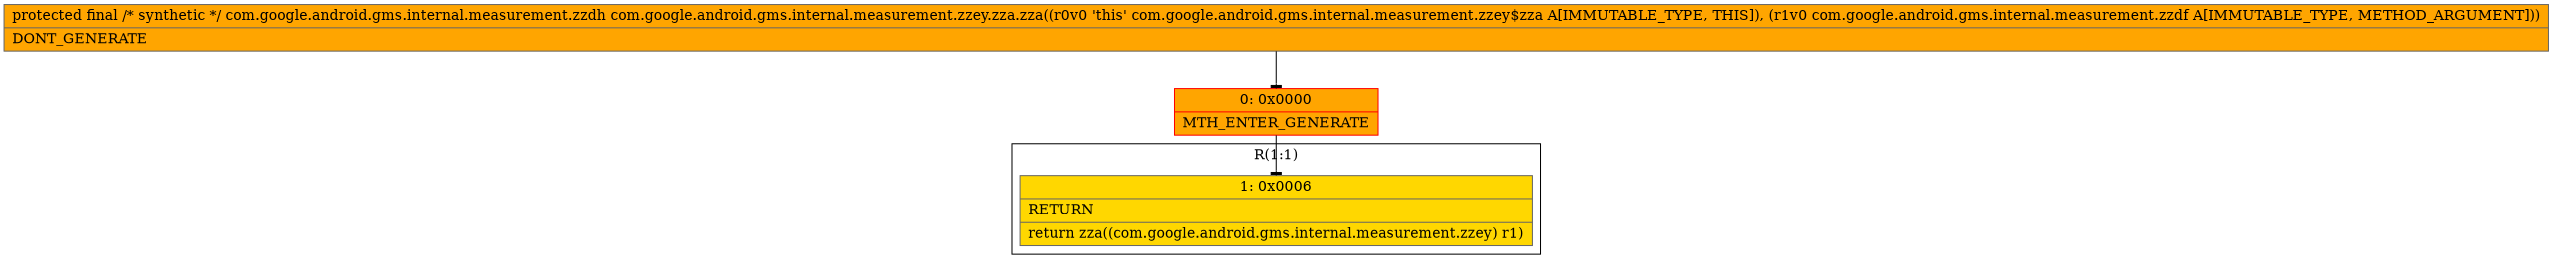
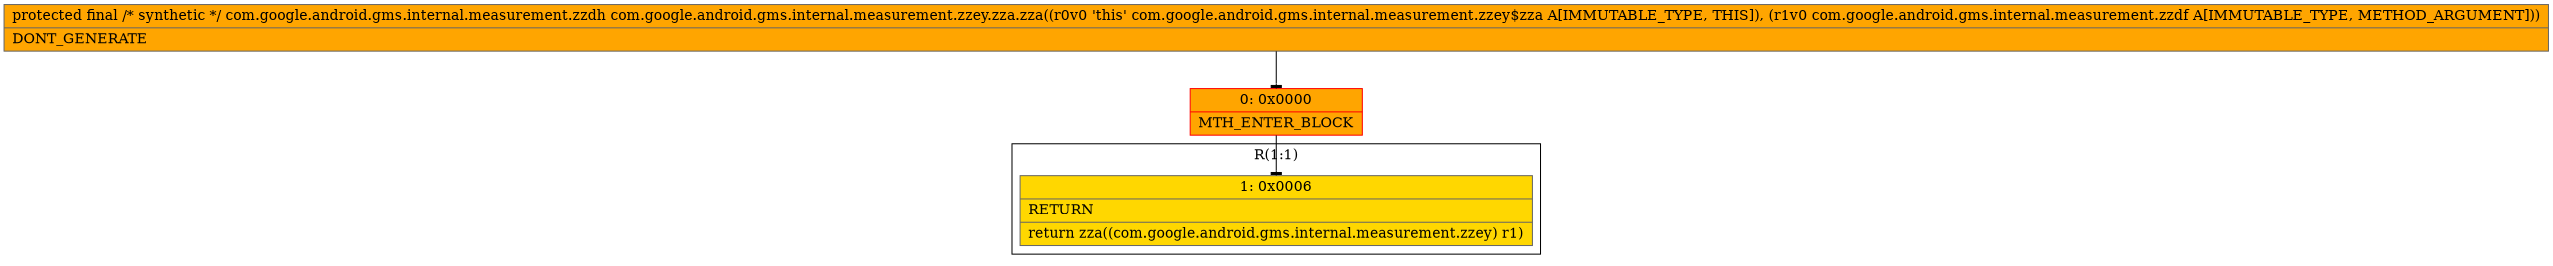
(1276, 123) -> (1276, 123)
